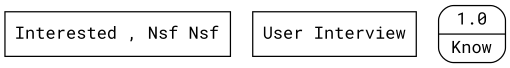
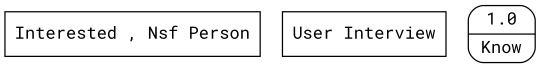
(118, 34) -> (133, 34)
